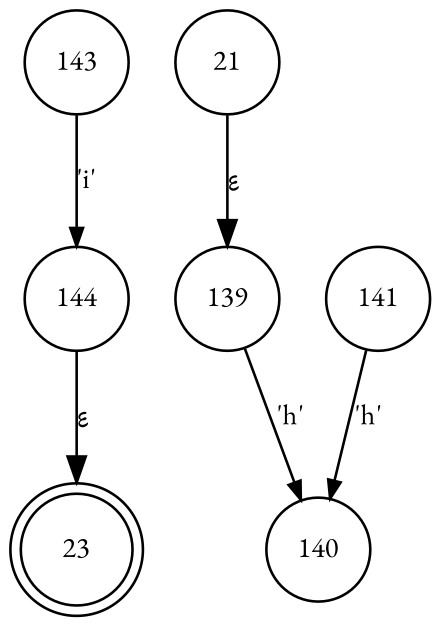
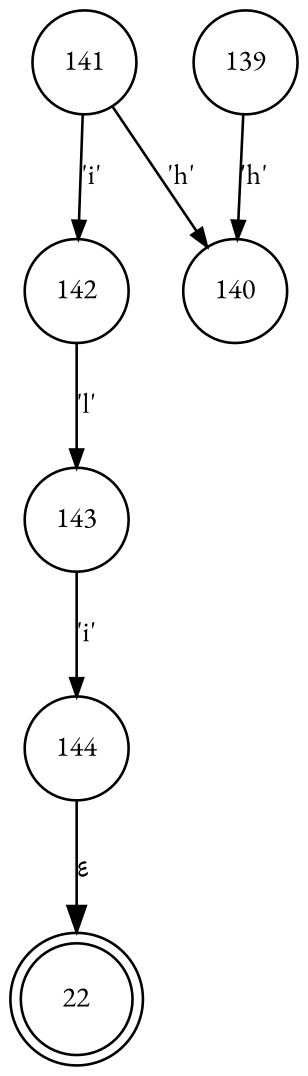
(227, 62) -> none
none -> (77, 291)
(77, 550) -> (77, 999)
